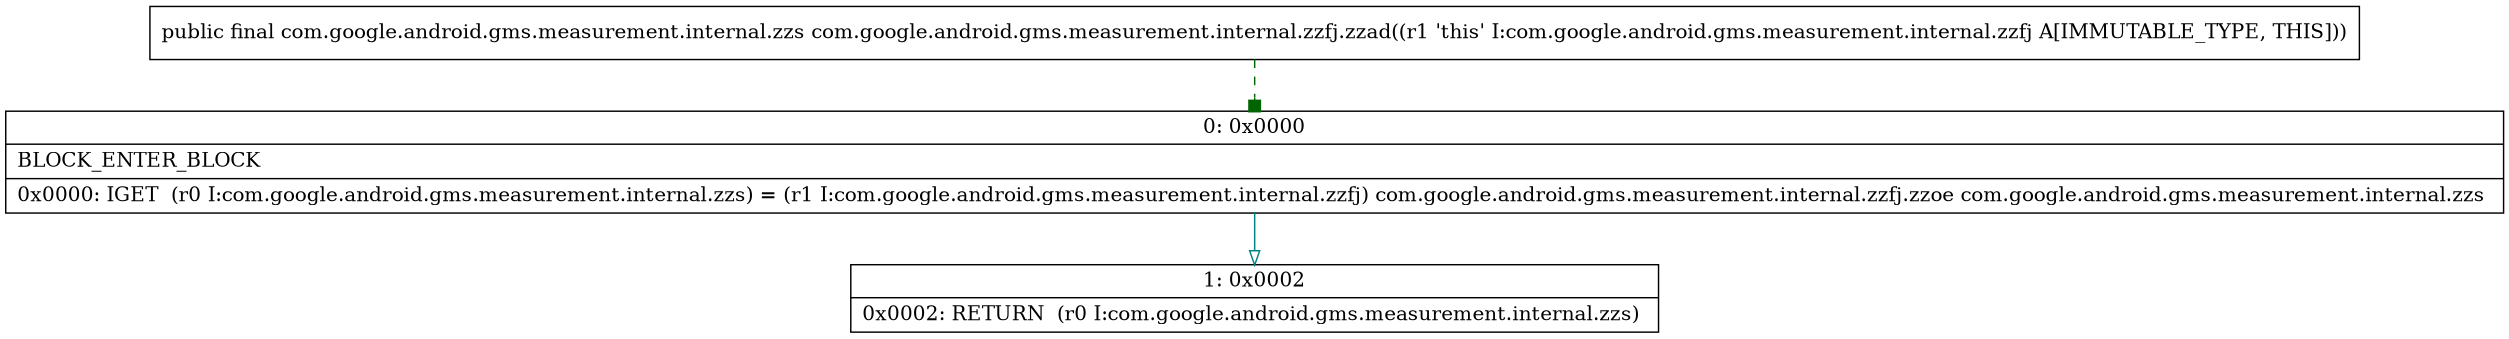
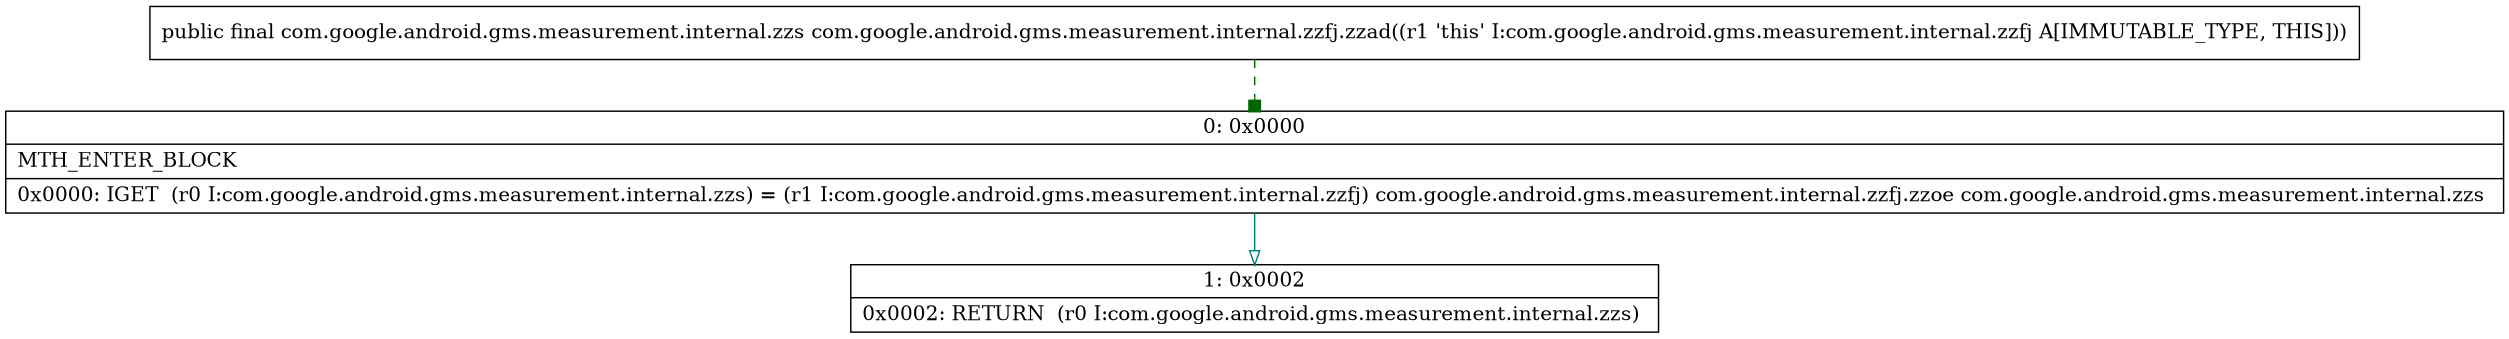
(139, 161) -> (128, 161)
